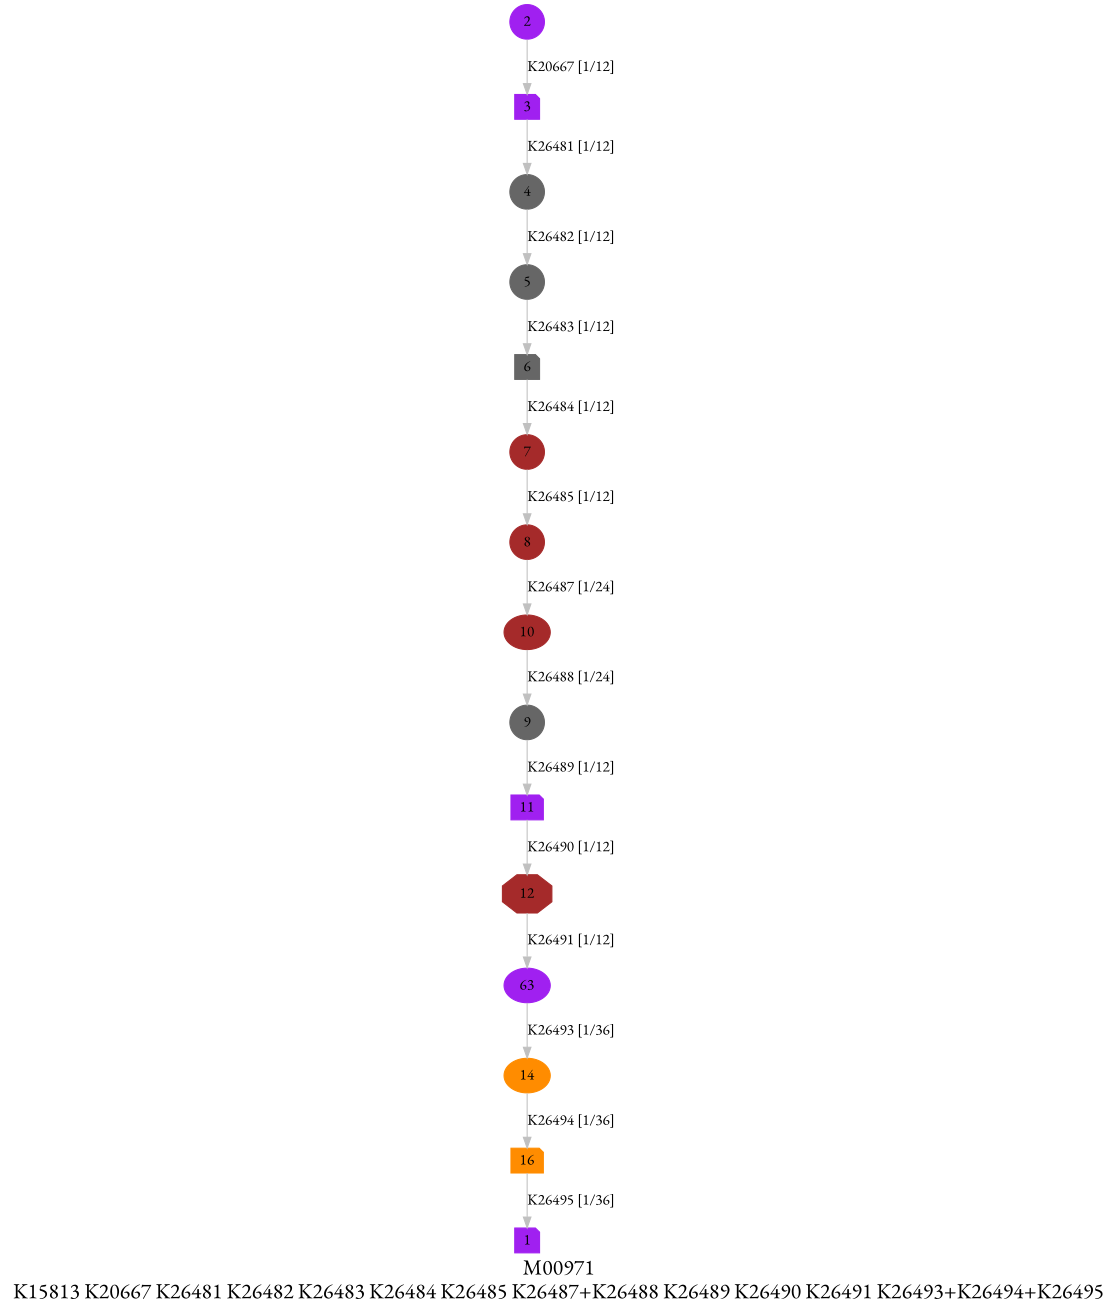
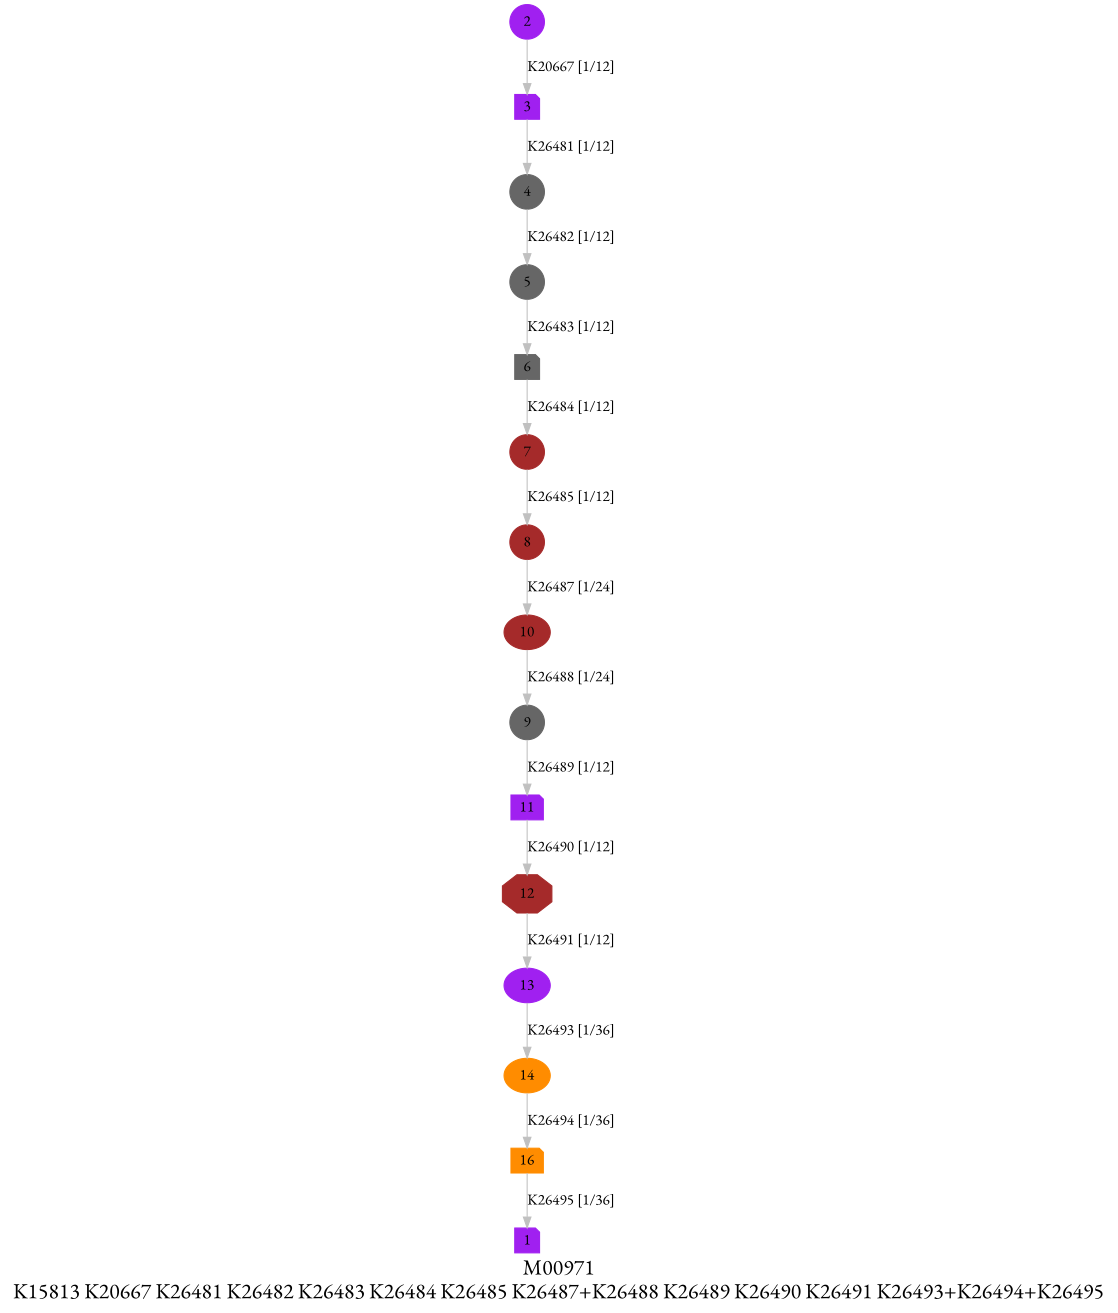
(527, 985) -> (527, 985)
